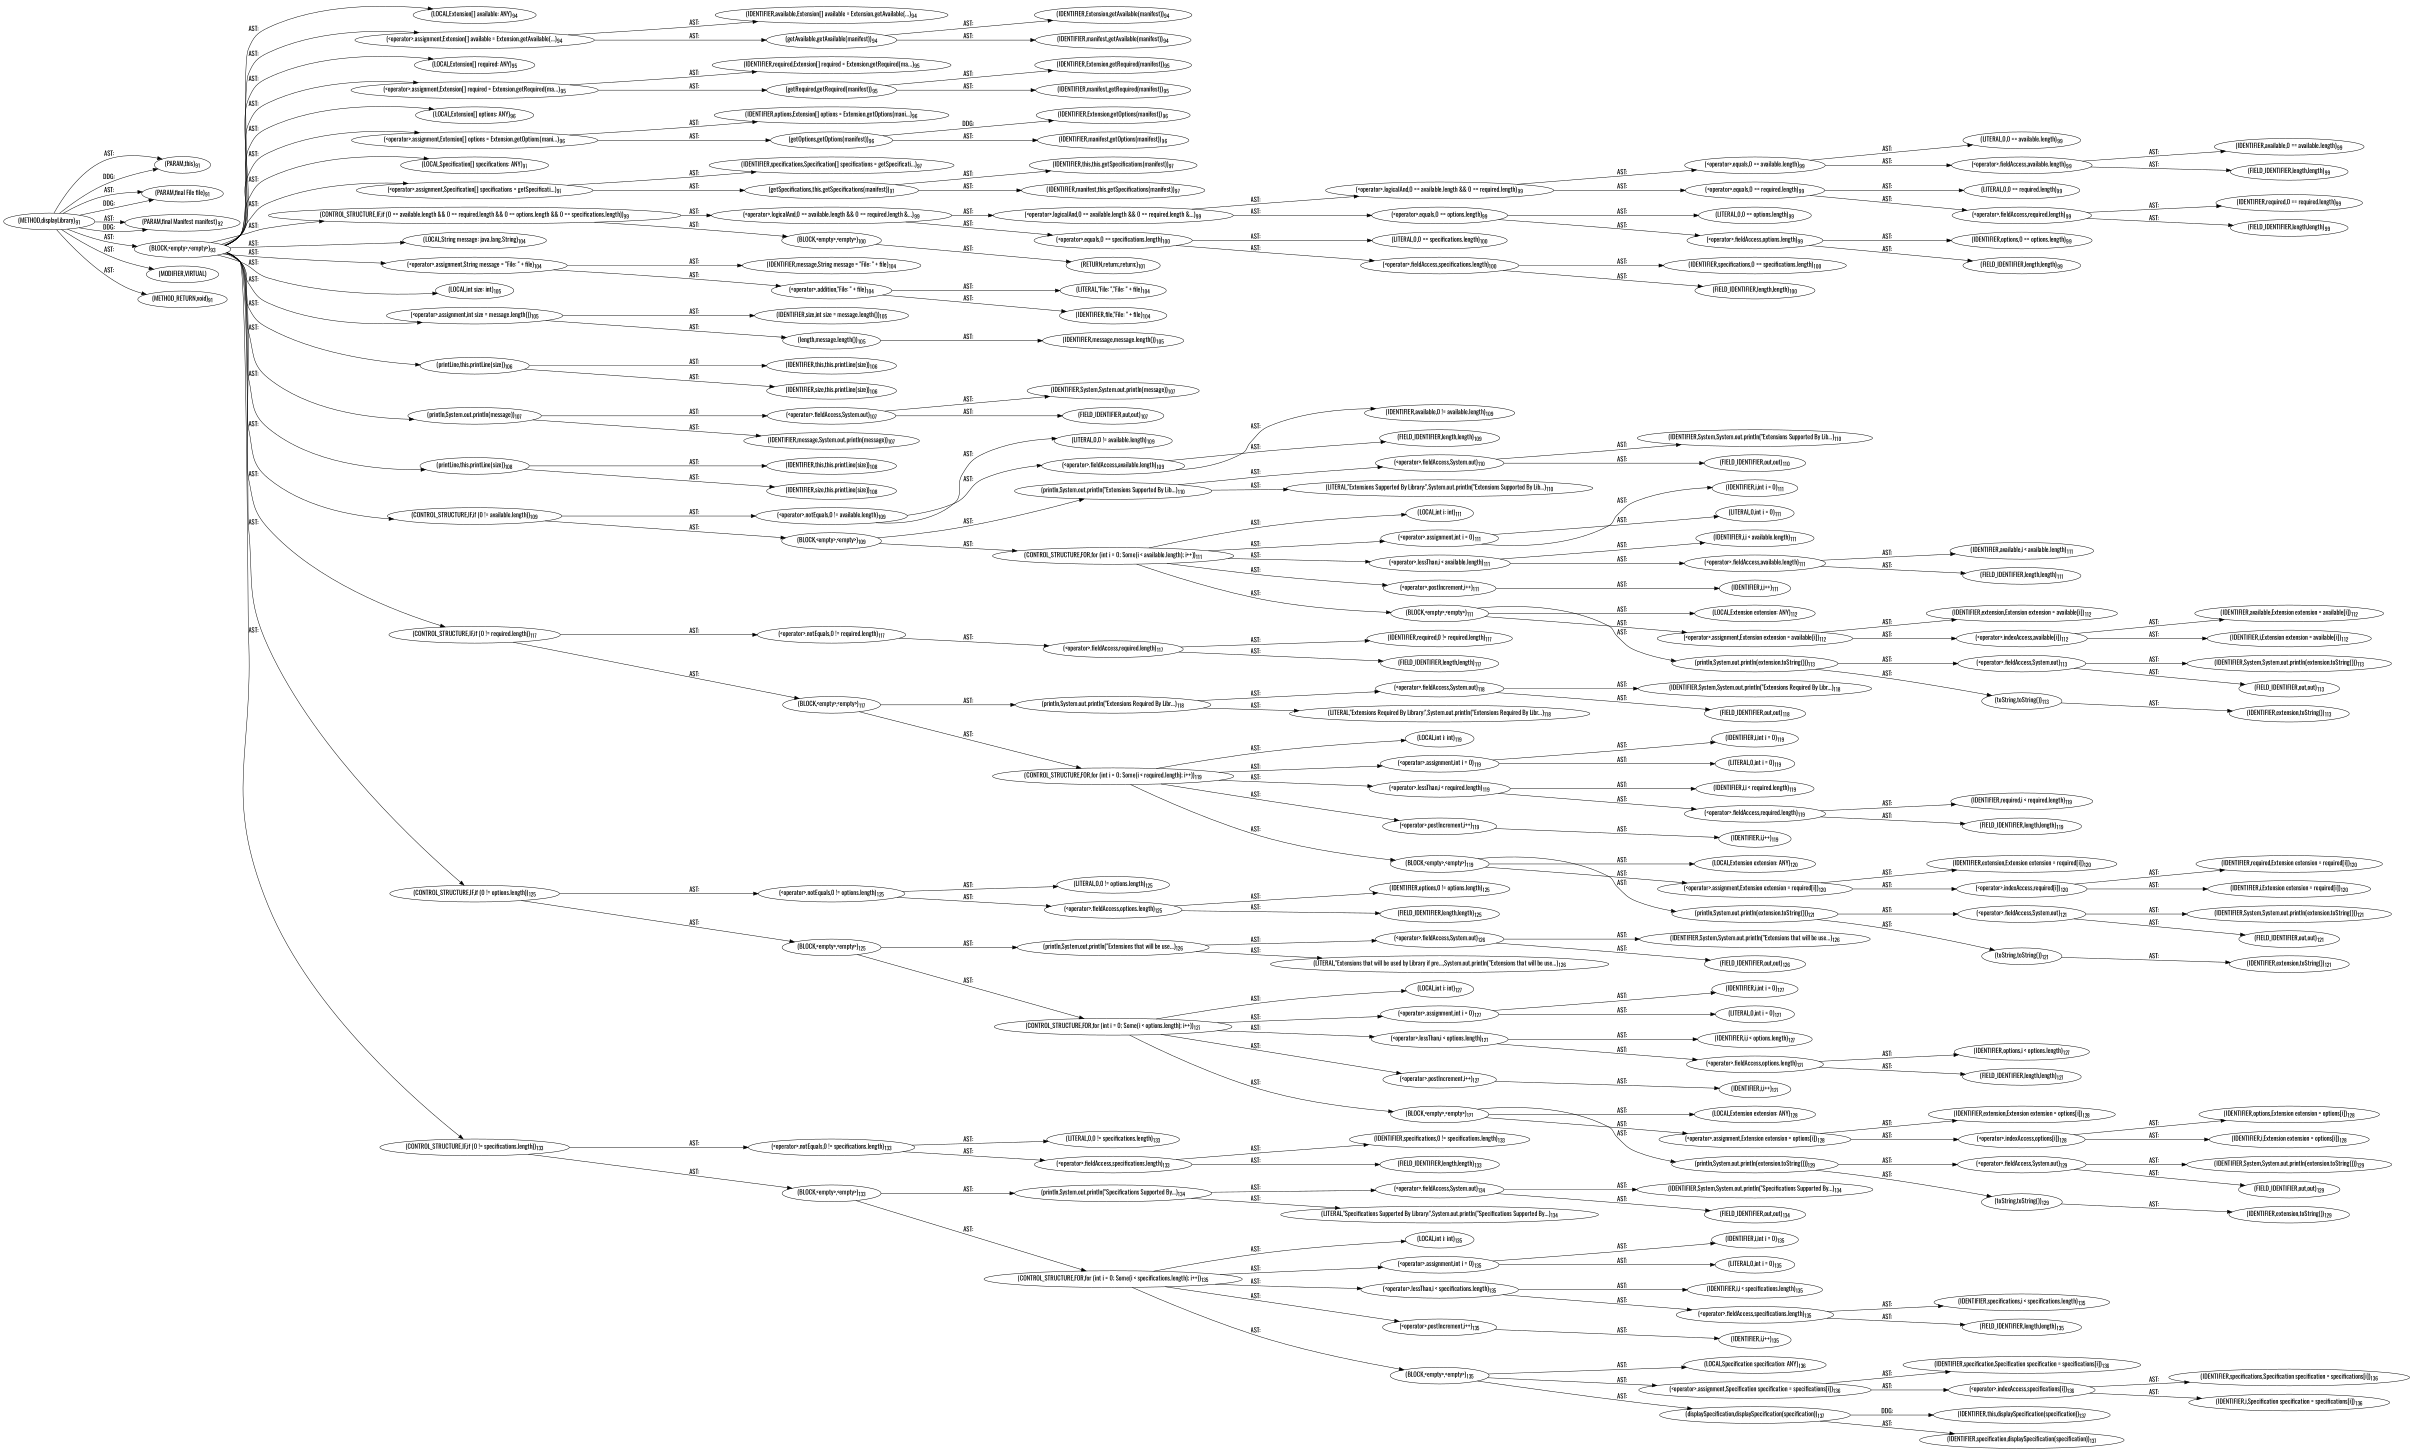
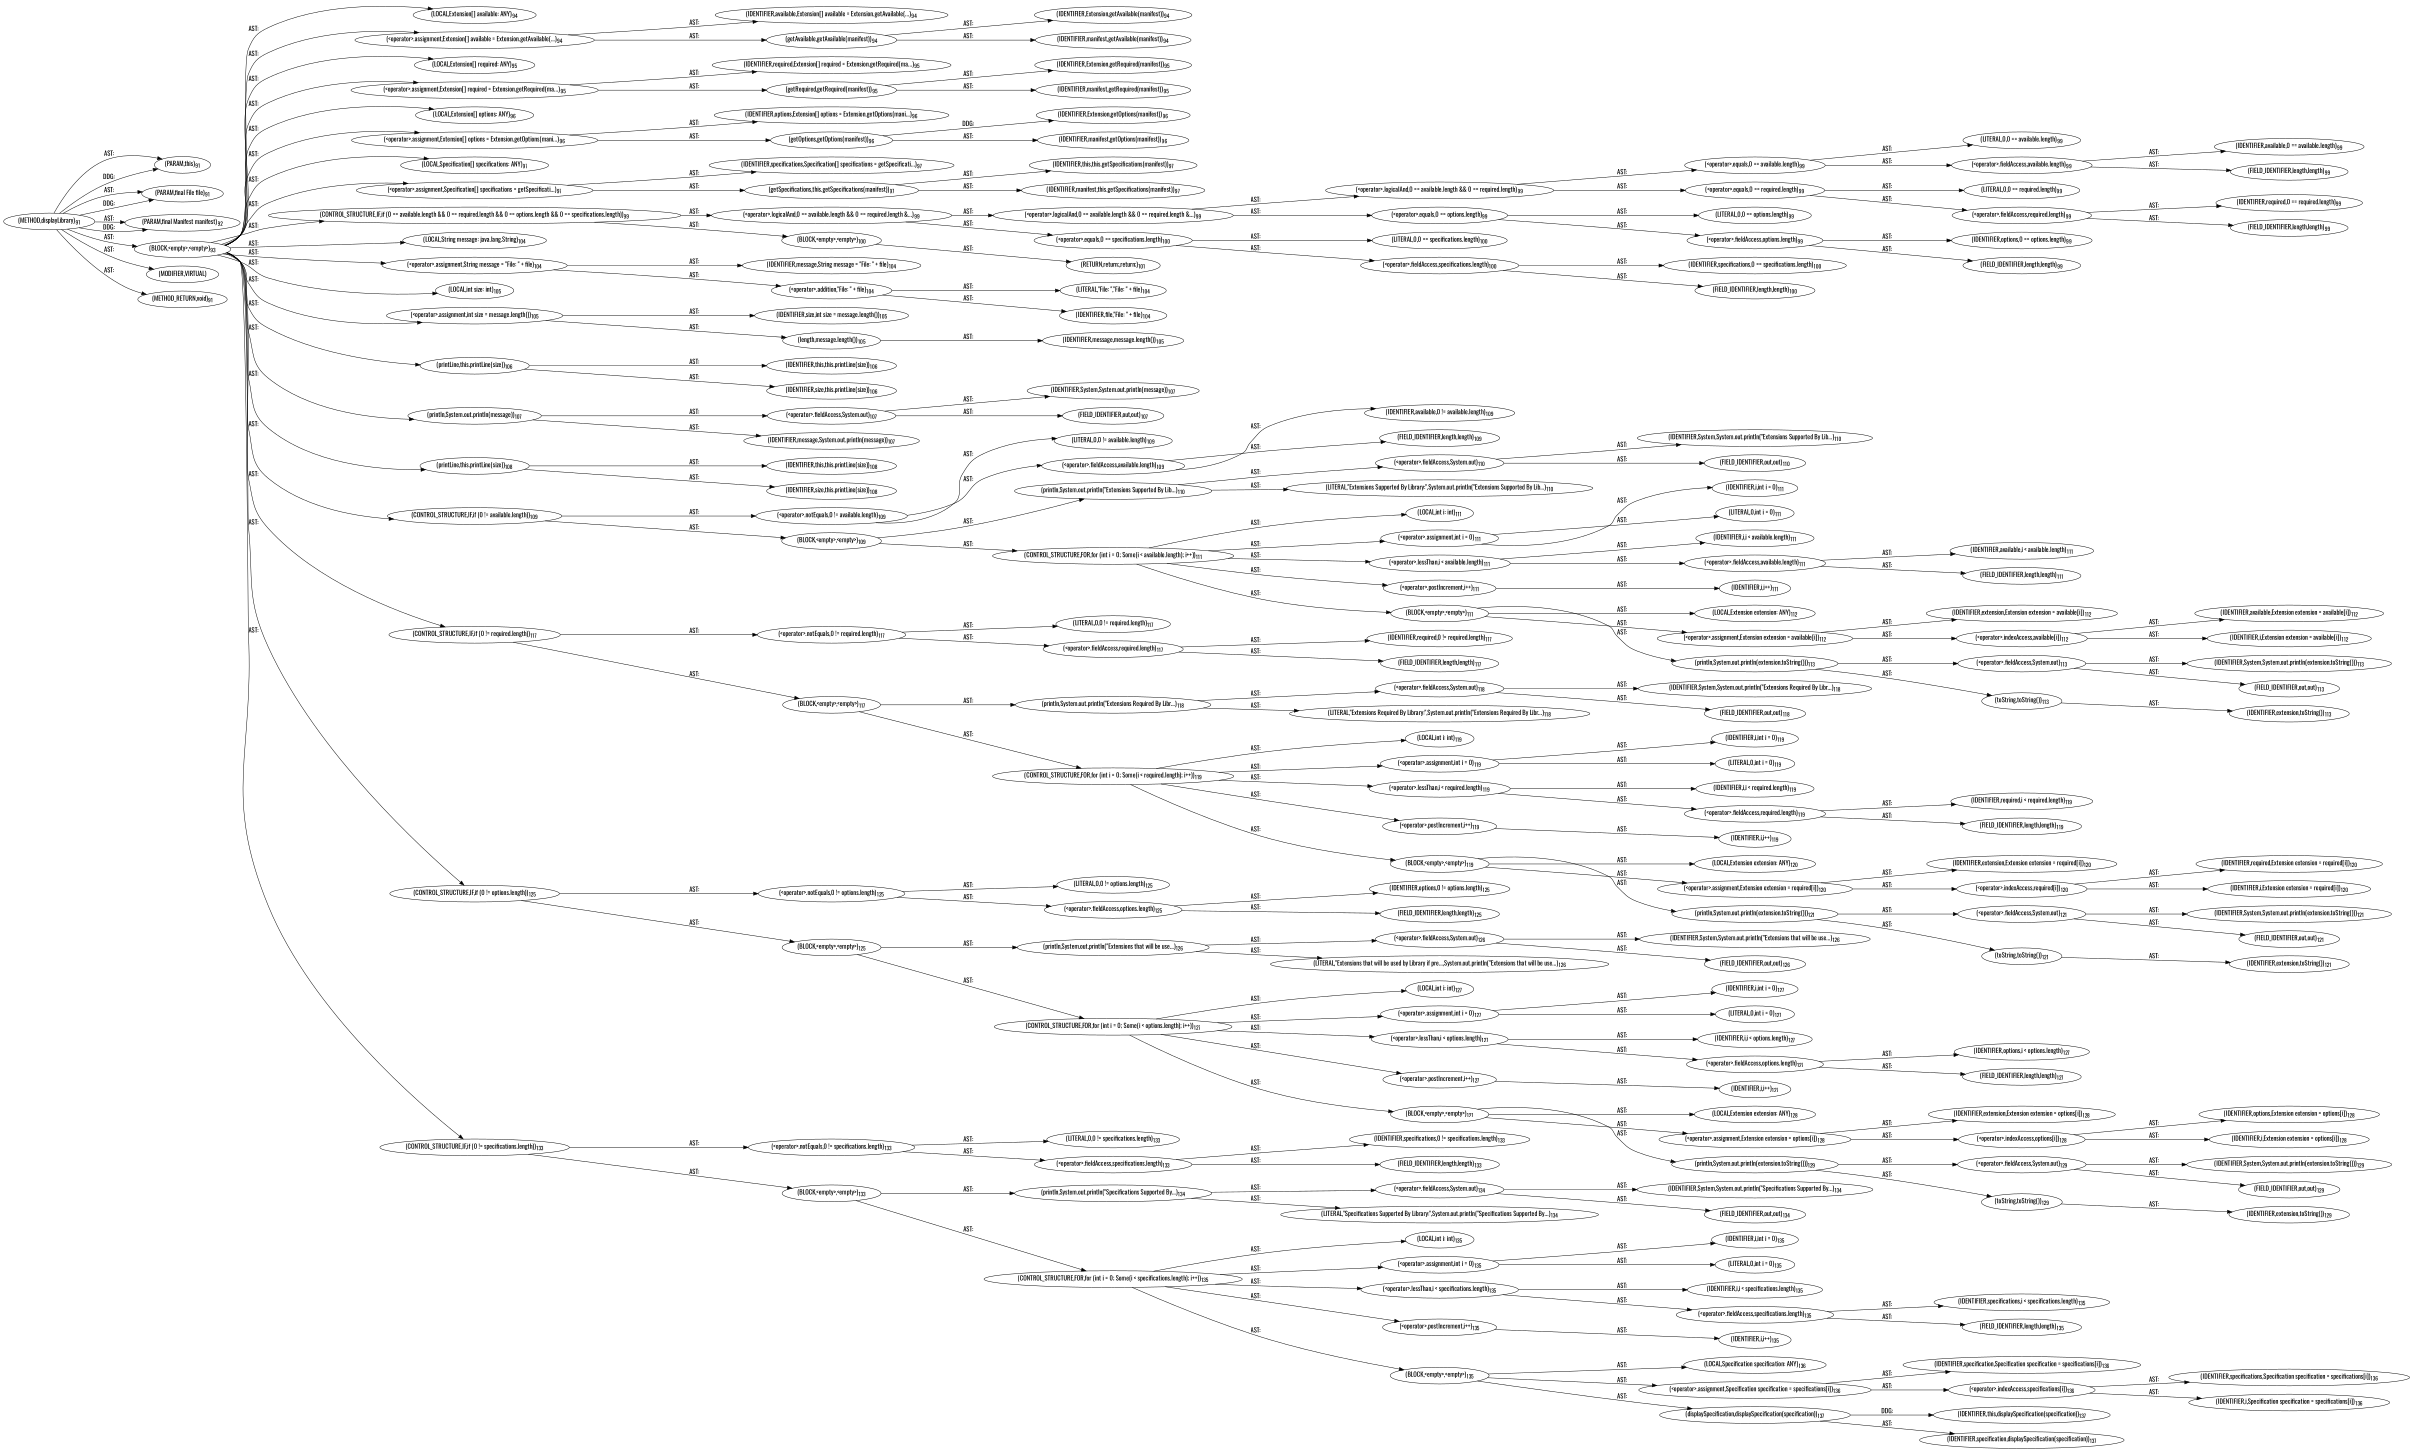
none -> (1113, 624)
